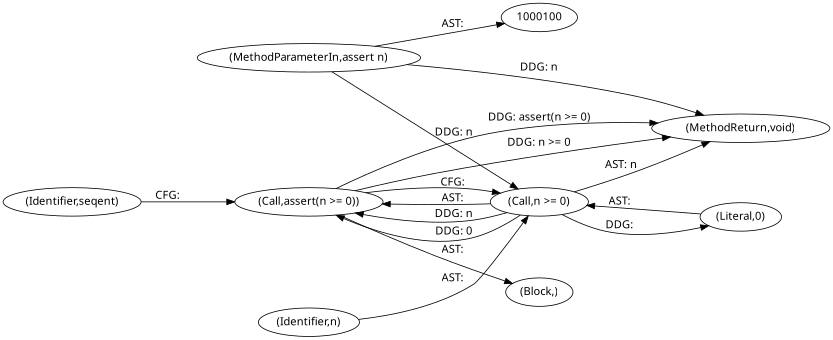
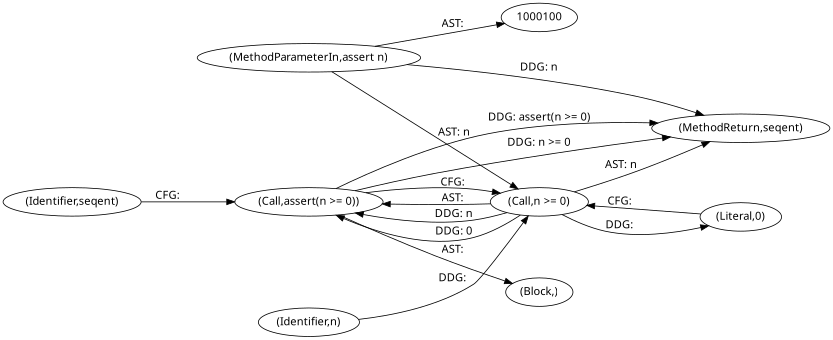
(741, 128) -> (741, 128)
(454, 133) -> (454, 133)
(621, 201) -> (621, 201)
(454, 278) -> (454, 278)
